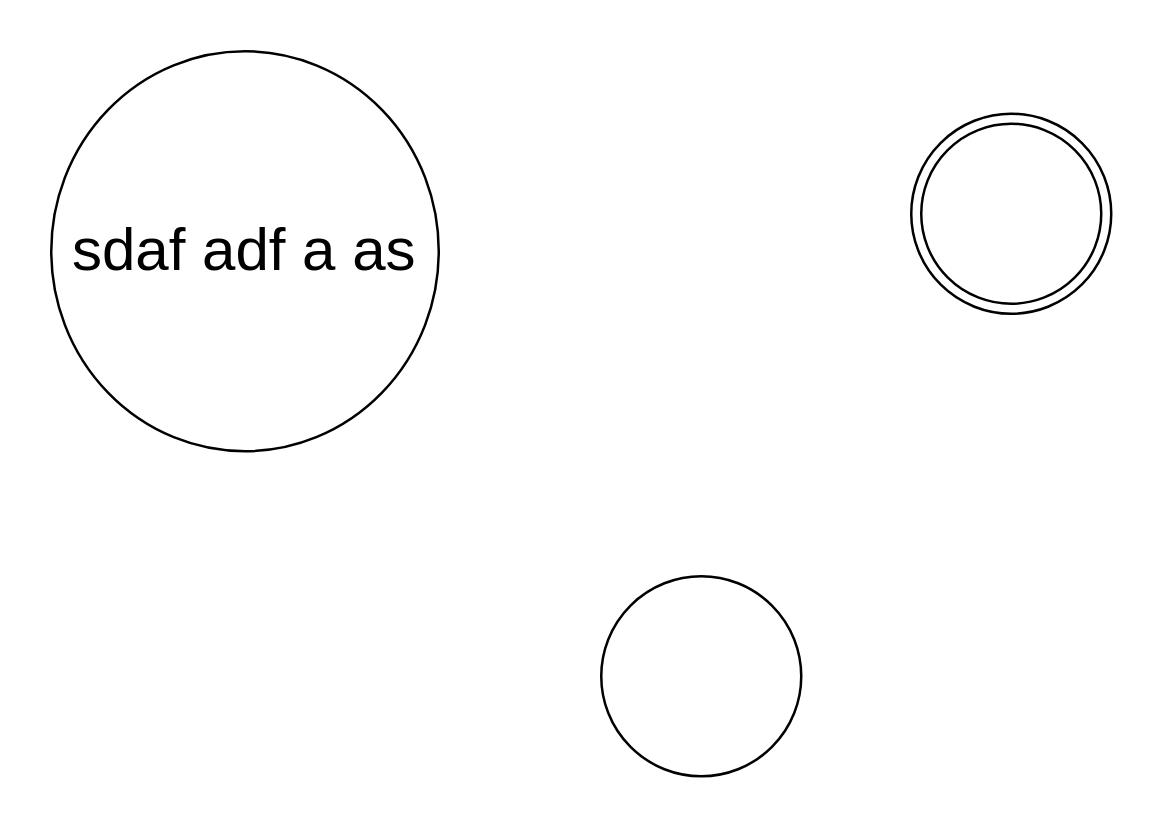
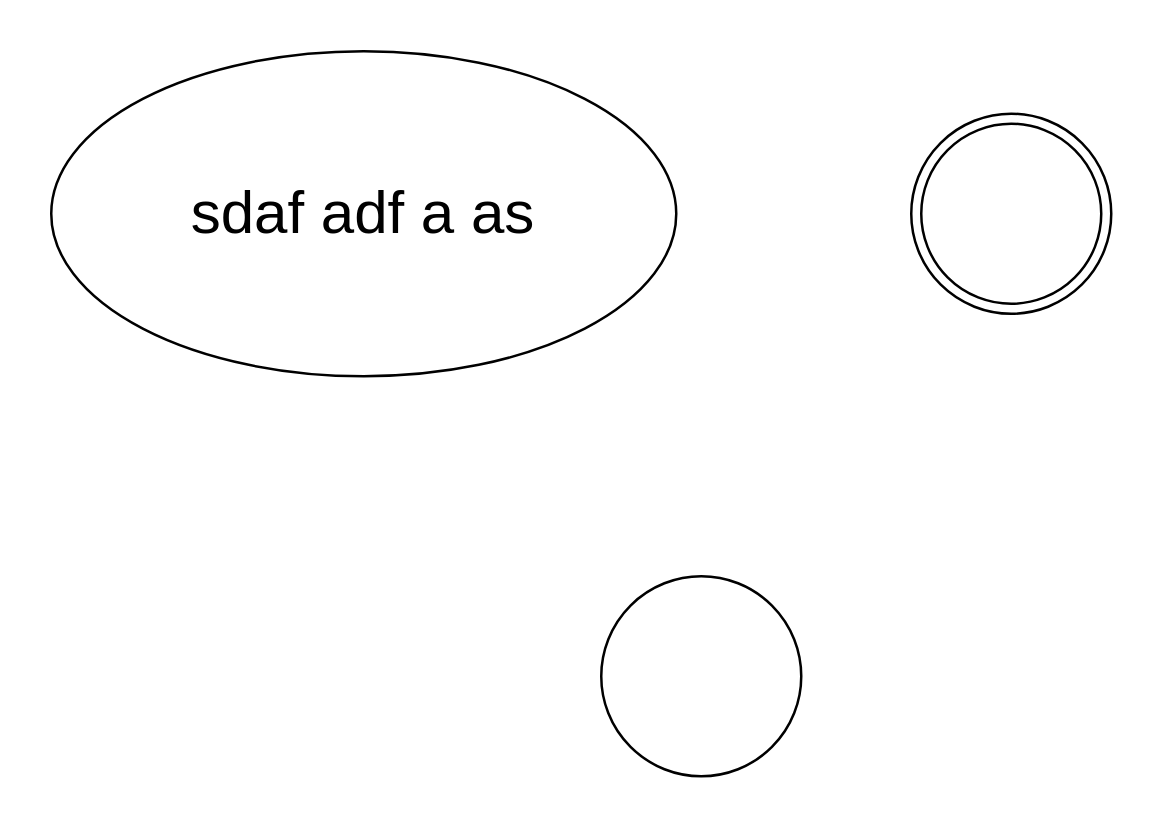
(245, 251) -> (364, 214)
